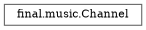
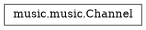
(73, 15) -> (73, 15)
